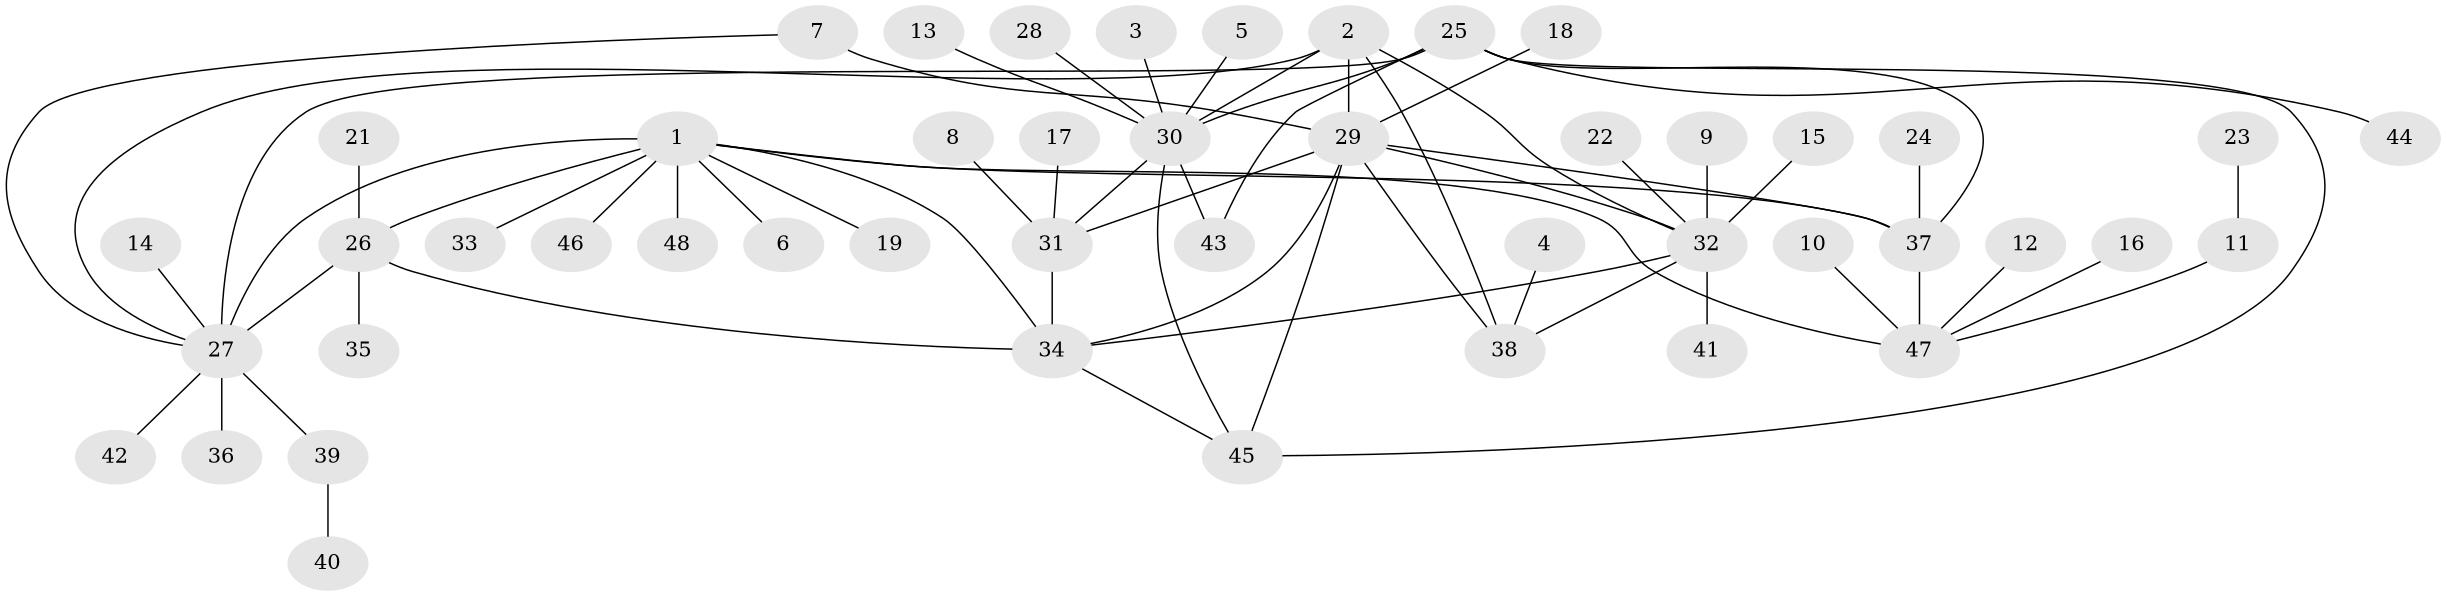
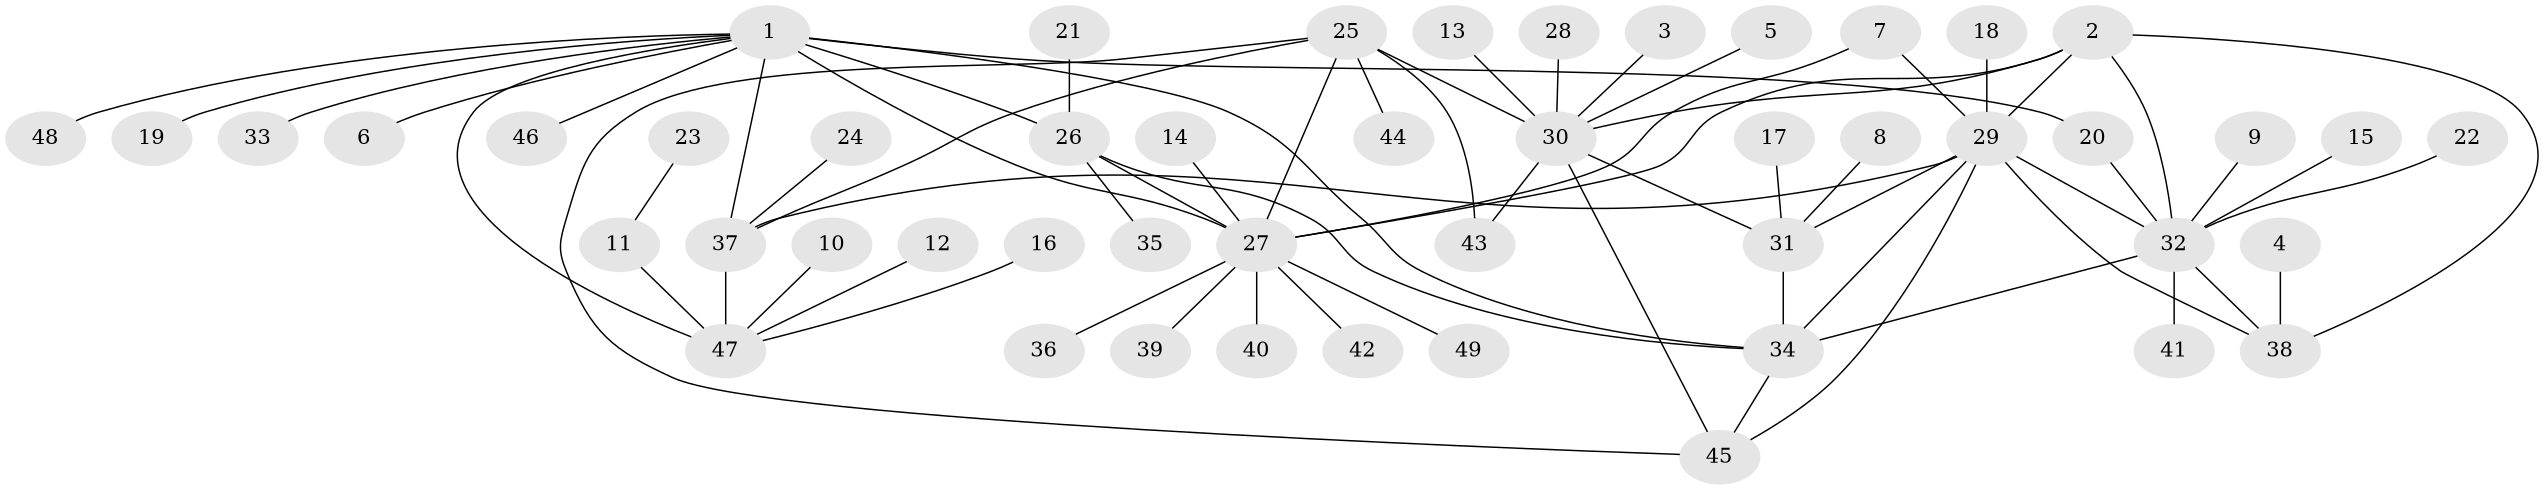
none -> (2093, 139)
none -> (1469, 351)
(328, 510) -> (1257, 298)
